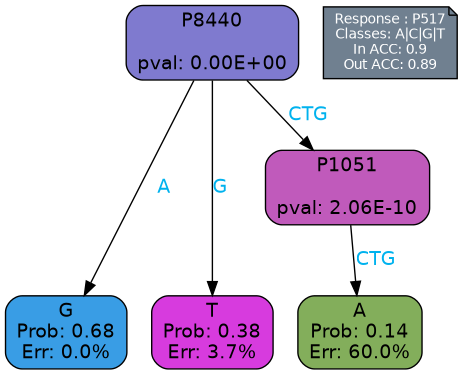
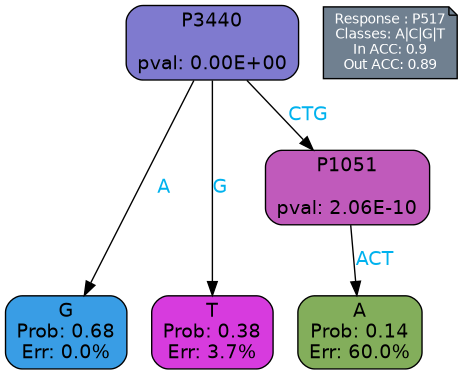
(212, 43) -> (212, 43)
(376, 260) -> (375, 260)
